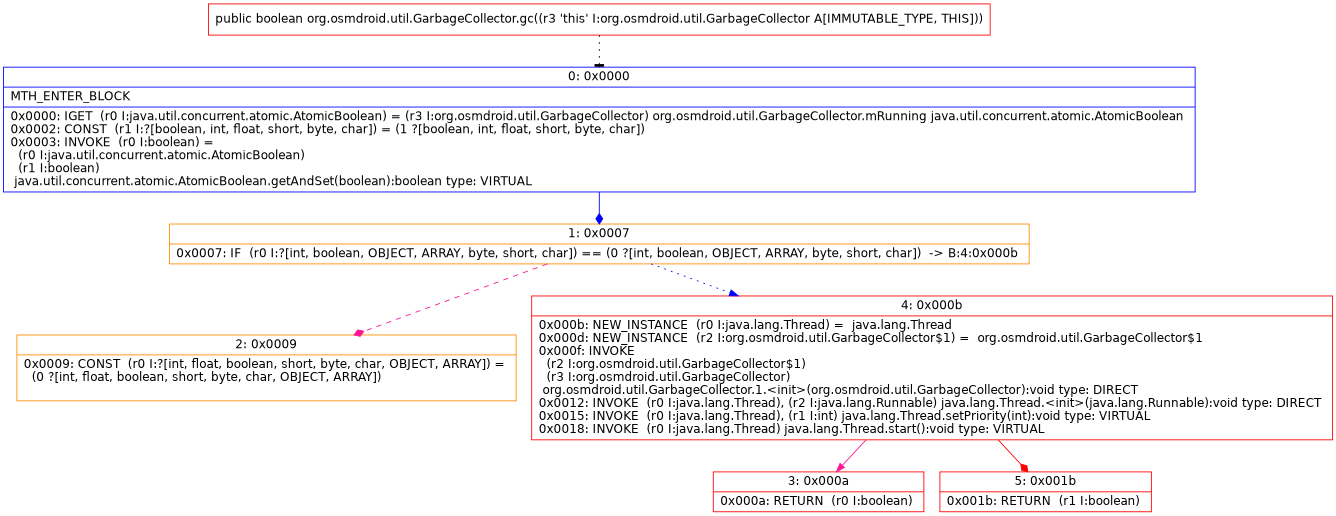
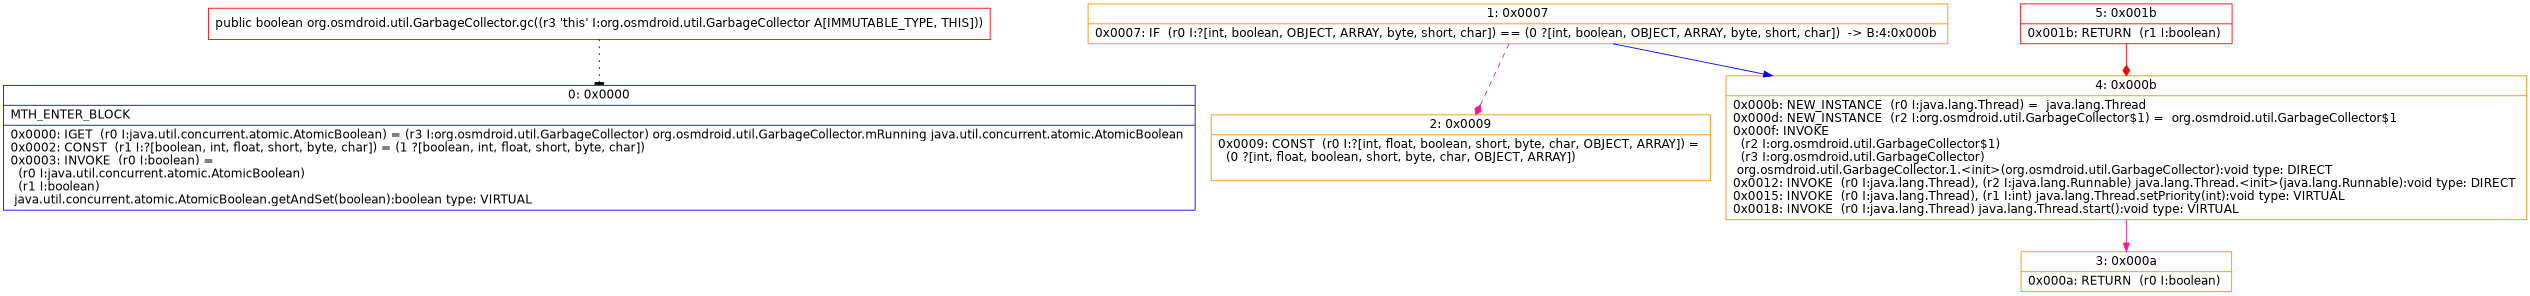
(599, 203) -> none
(691, 278) -> (1688, 59)
(932, 368) -> (2126, 148)
(1009, 452) -> (2126, 54)
(819, 492) -> (2126, 272)
